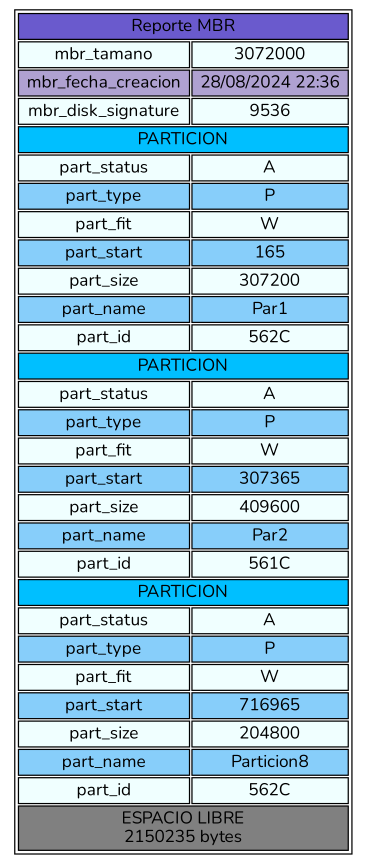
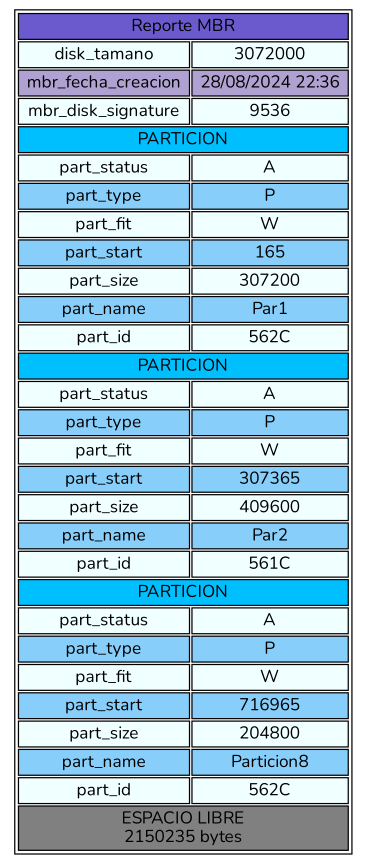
(104, 54) -> (104, 54)
